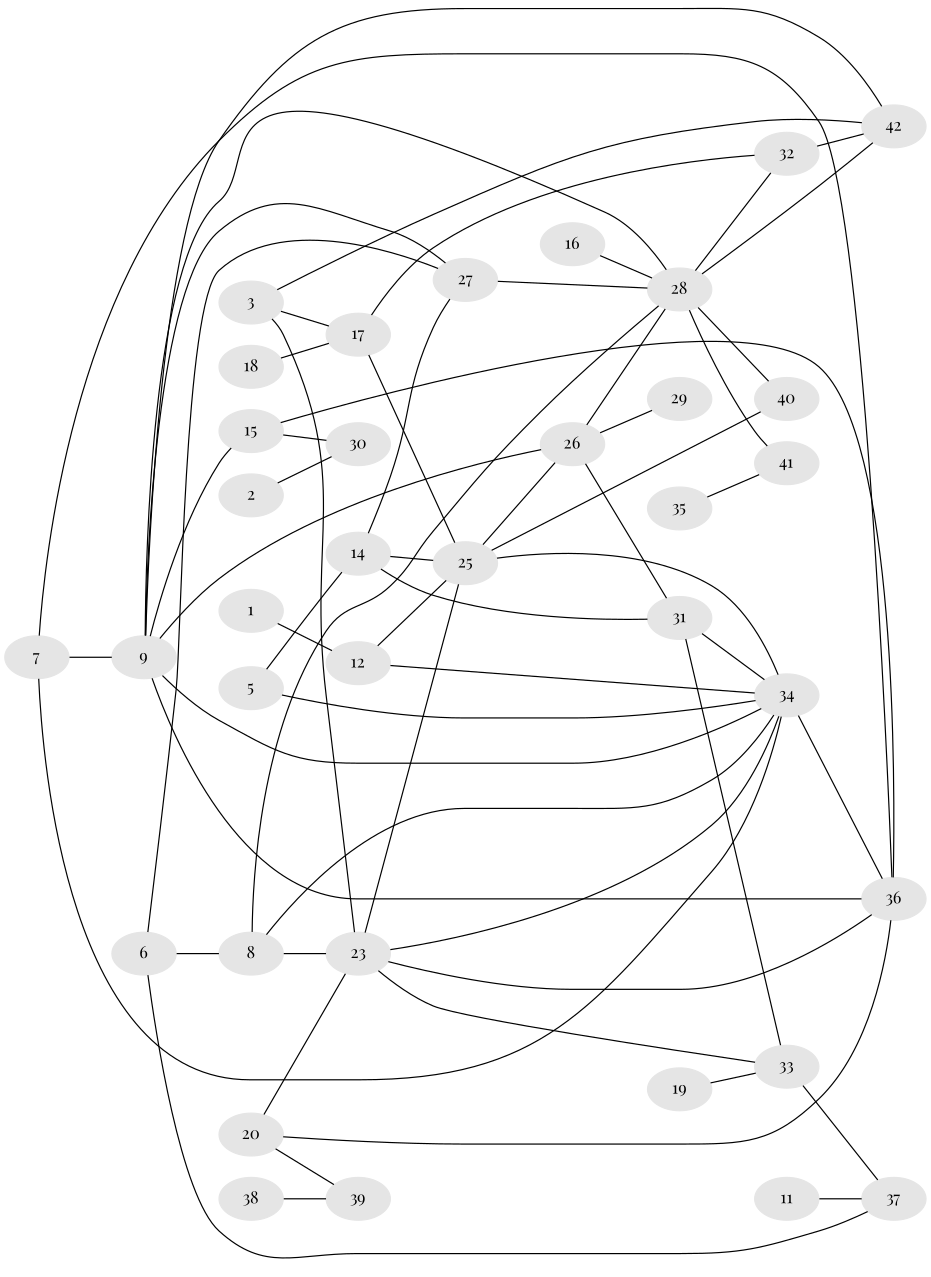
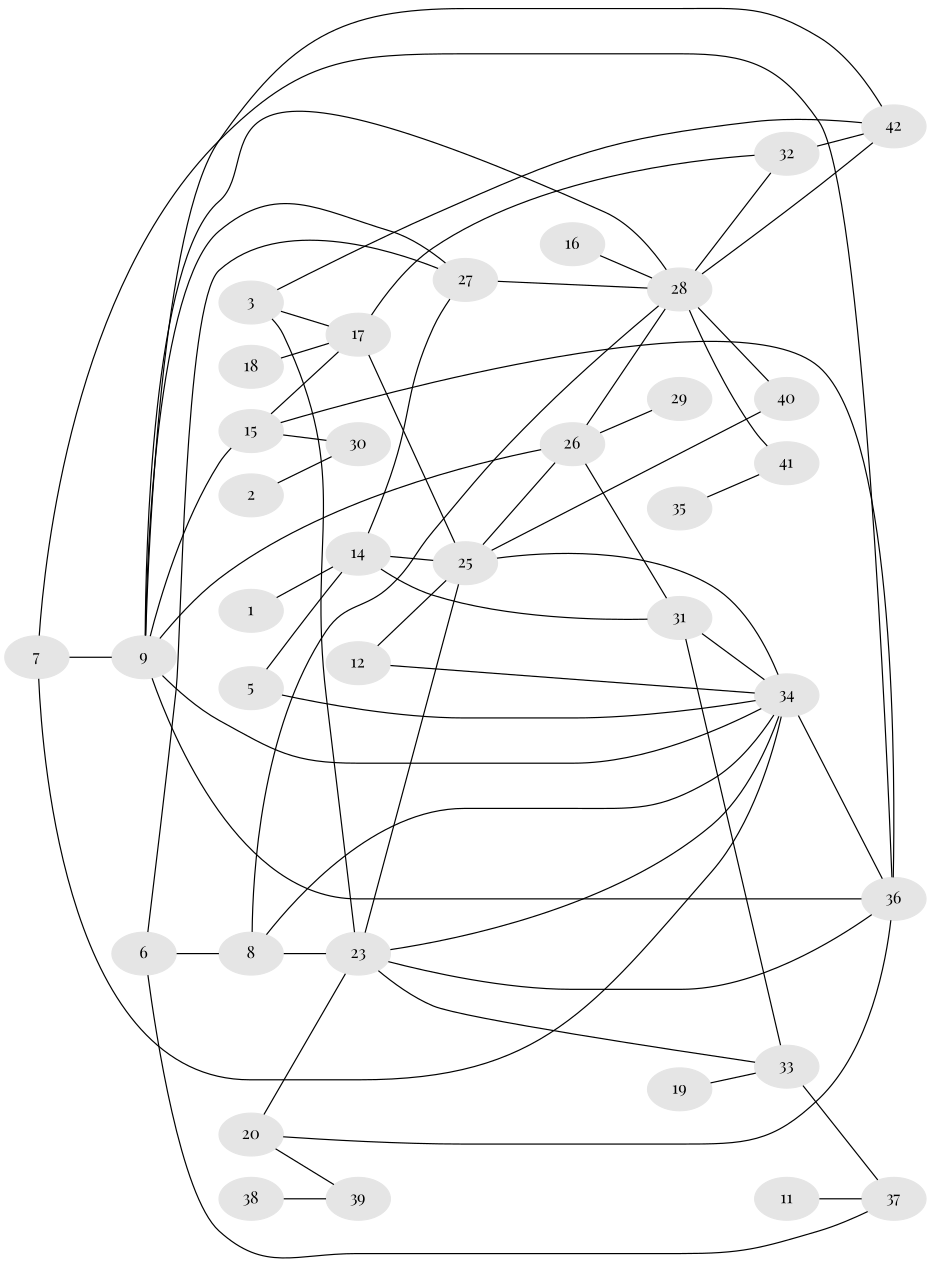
none -> (310, 378)
(305, 637) -> (305, 582)
